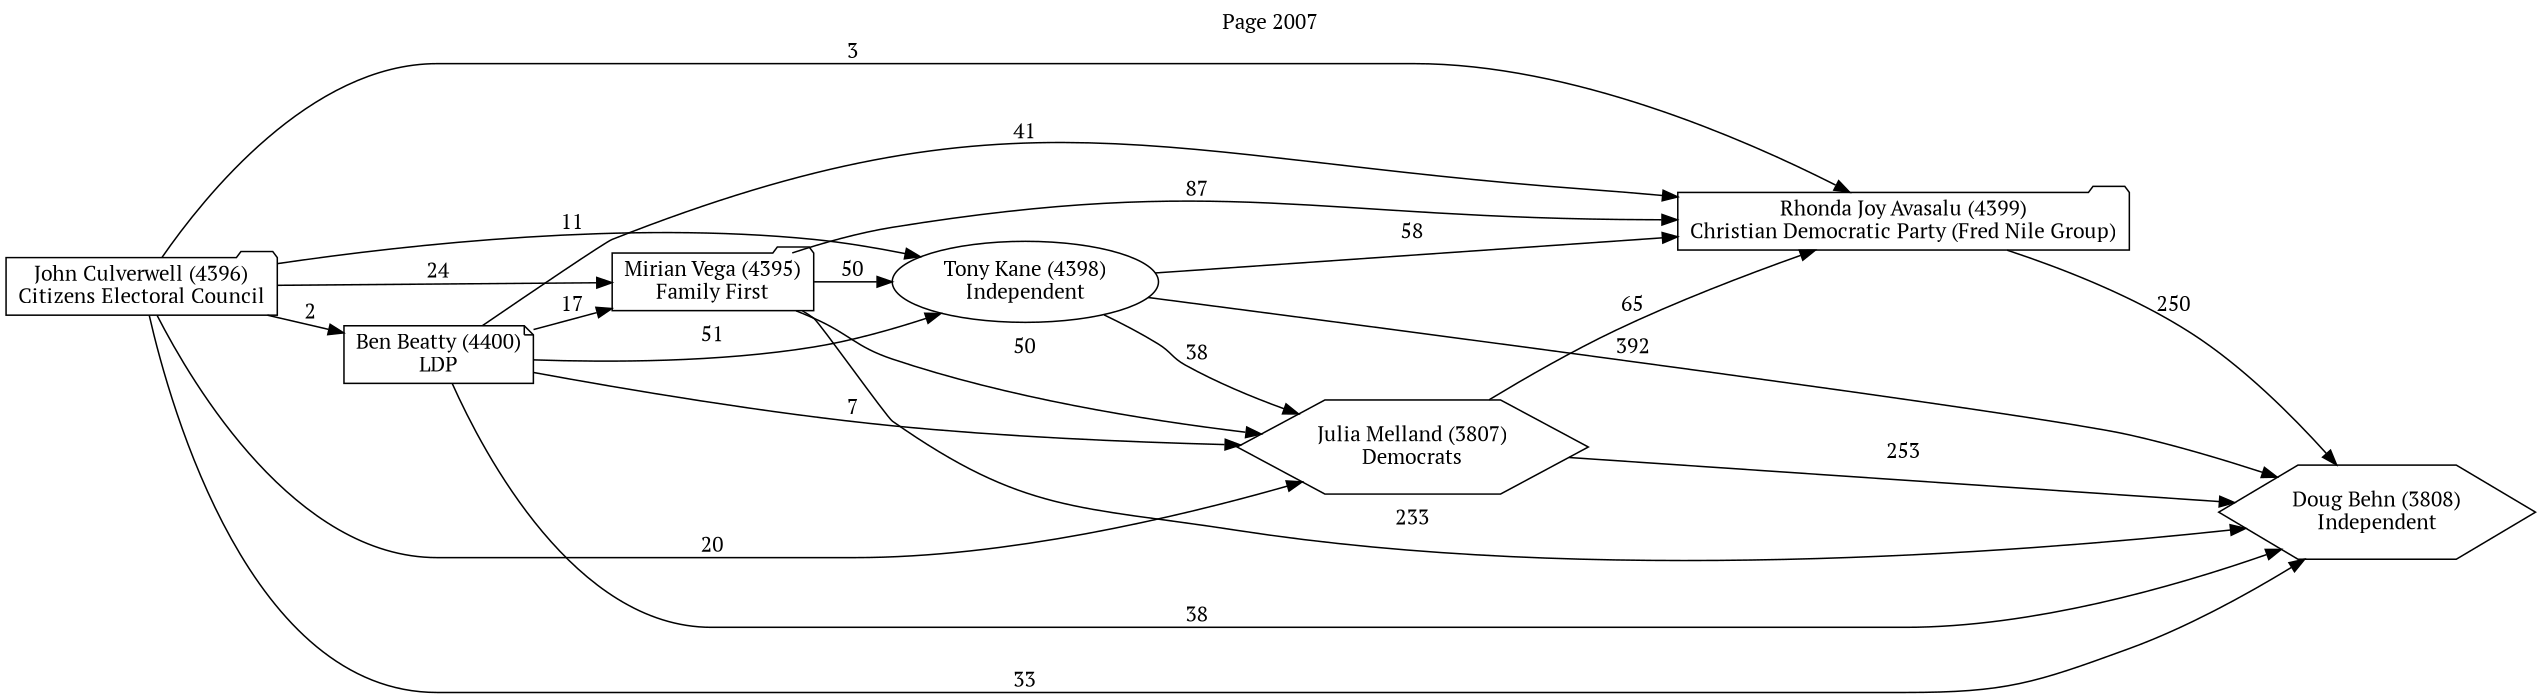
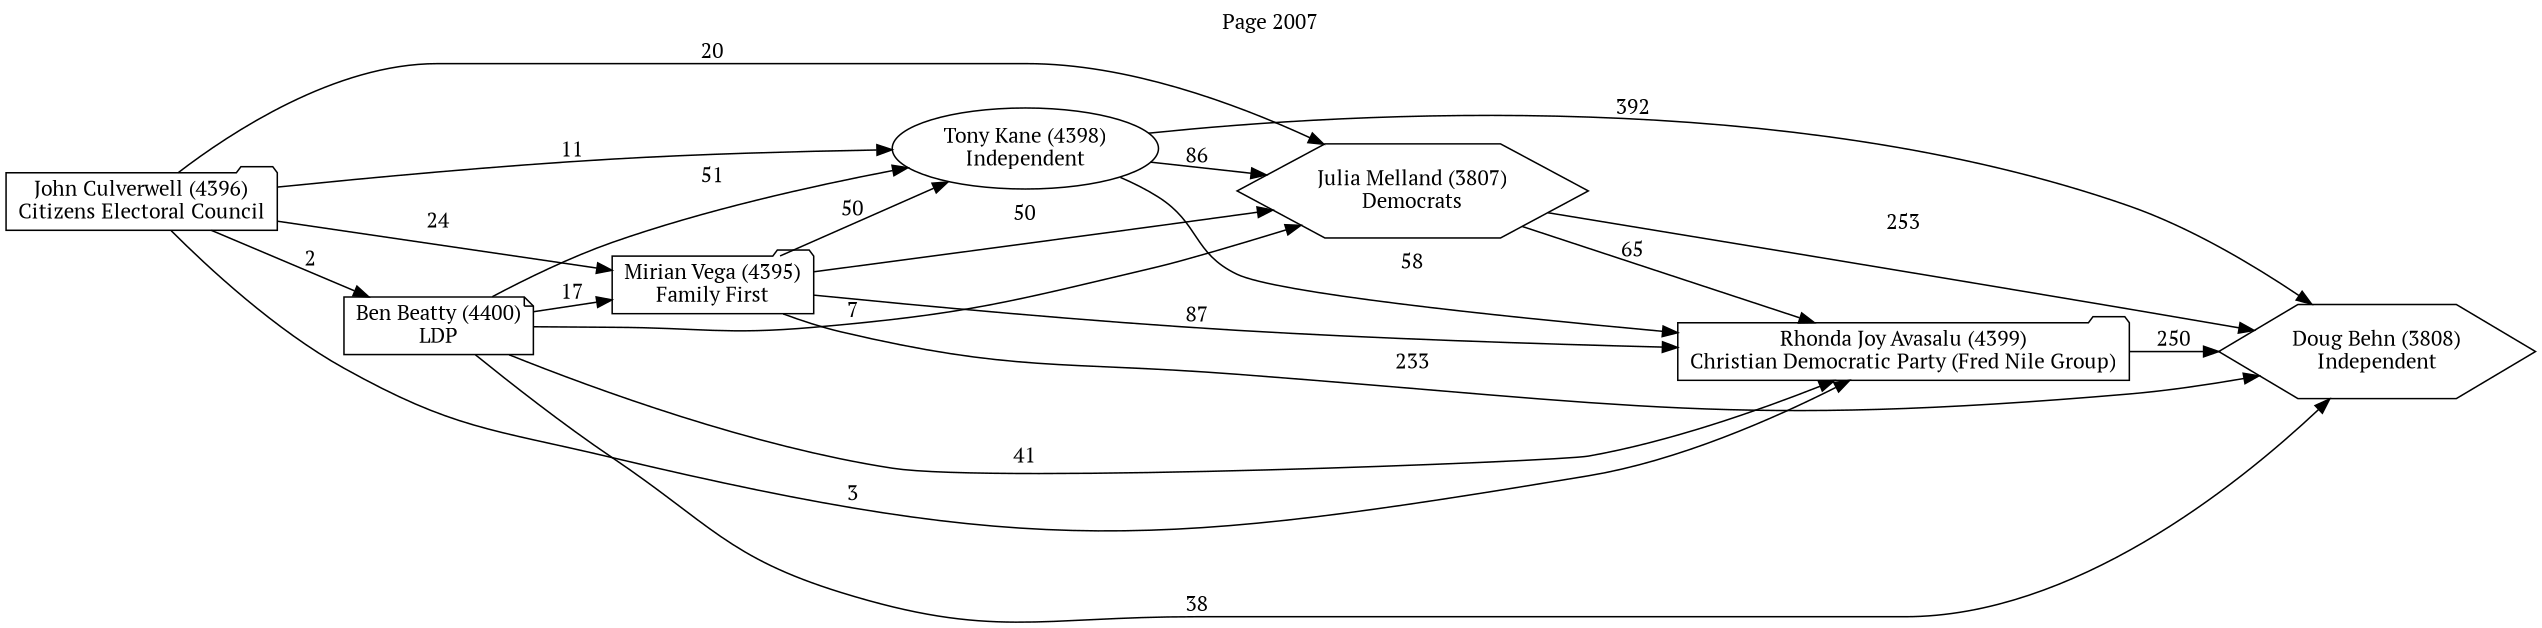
(1198, 354) -> (1198, 157)
(1123, 692) -> none
